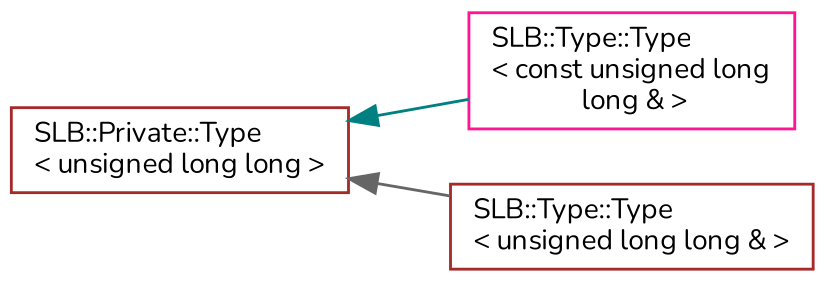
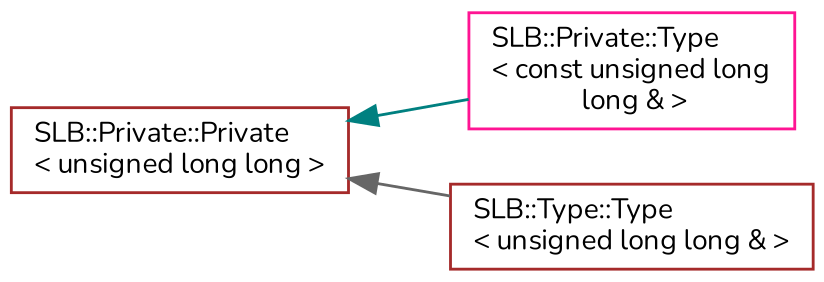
(632, 71) -> (632, 71)
(180, 150) -> (180, 150)
